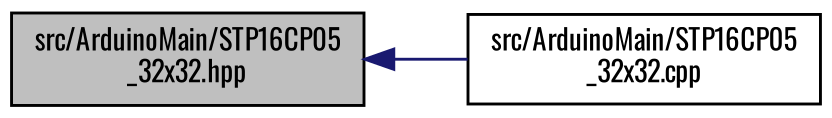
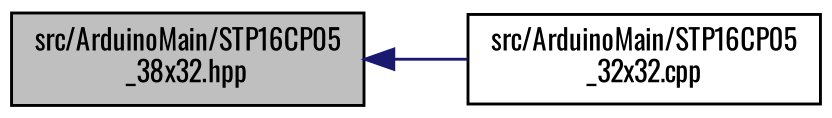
(188, 59) -> (188, 59)
